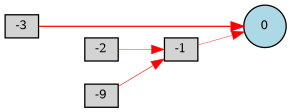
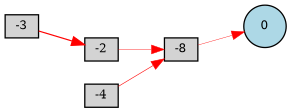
(135, 26) -> (55, 36)
(181, 49) -> (181, 49)
(101, 96) -> (101, 96)
